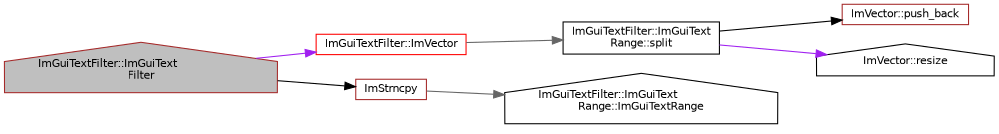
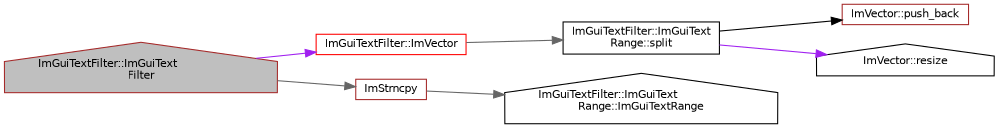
(311, 83) -> (311, 83)
